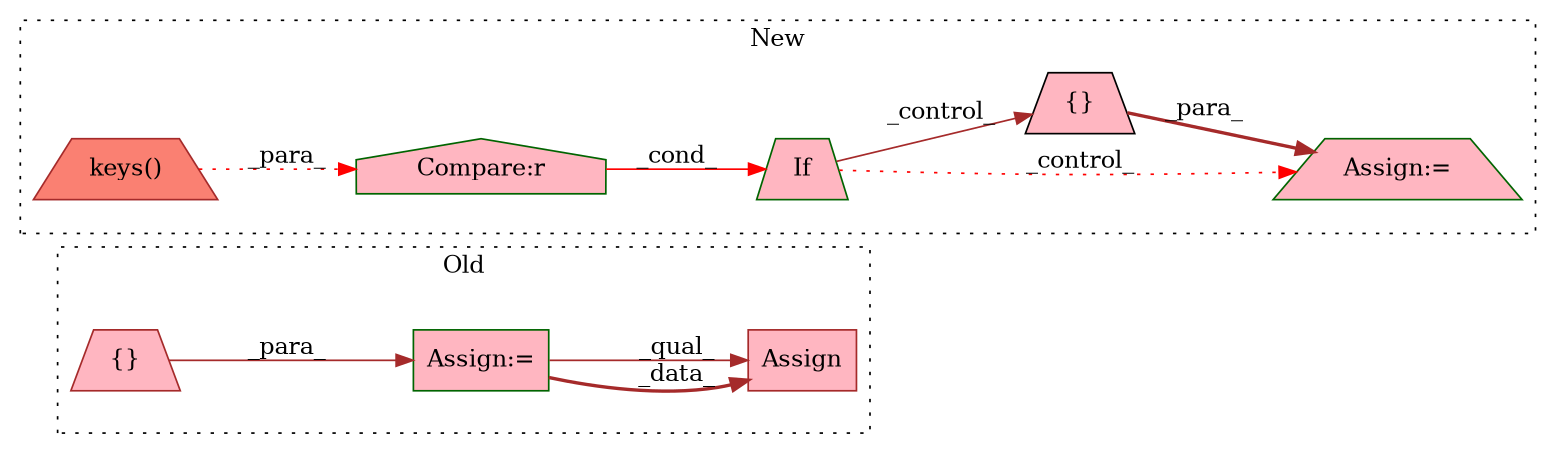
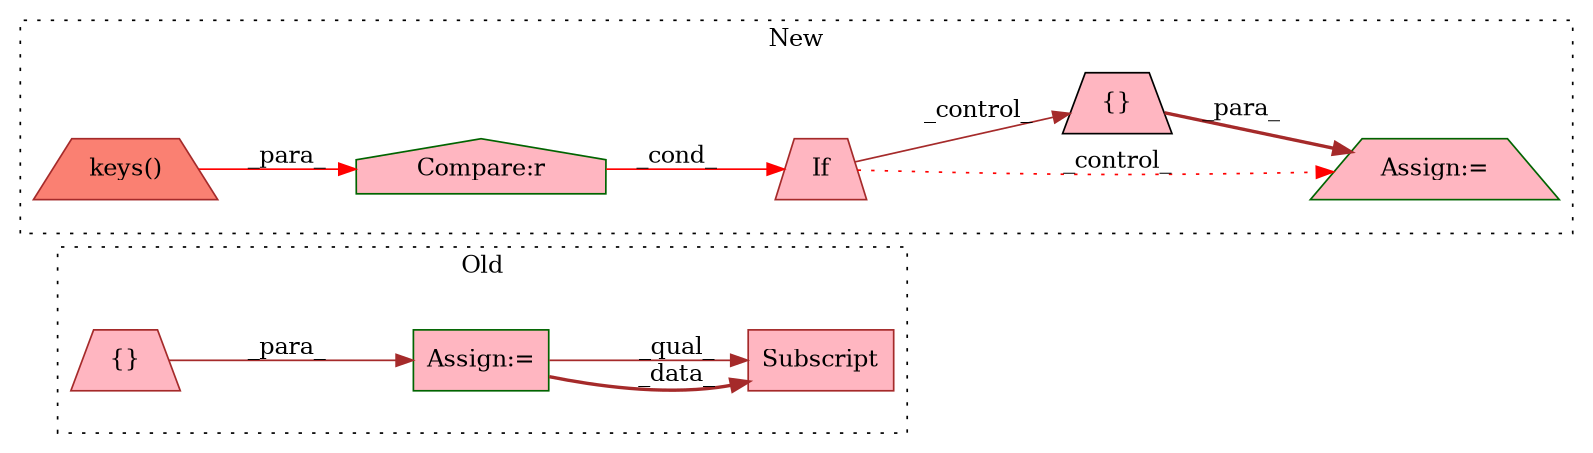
(269, 169) -> (269, 169)
(802, 169) -> (821, 169)
(802, 360) -> (821, 360)
